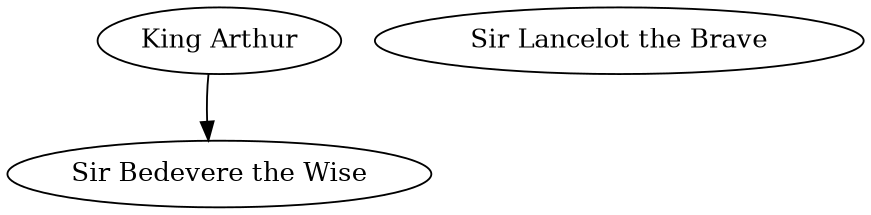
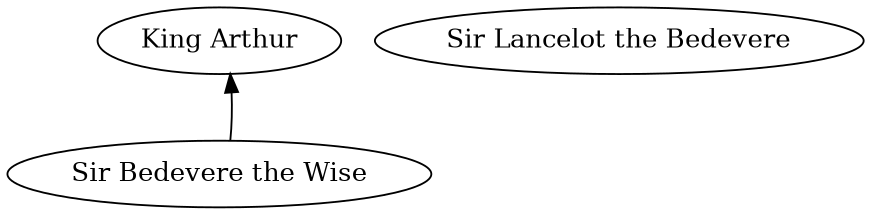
(619, 41) -> (619, 41)
(207, 98) -> (232, 116)
